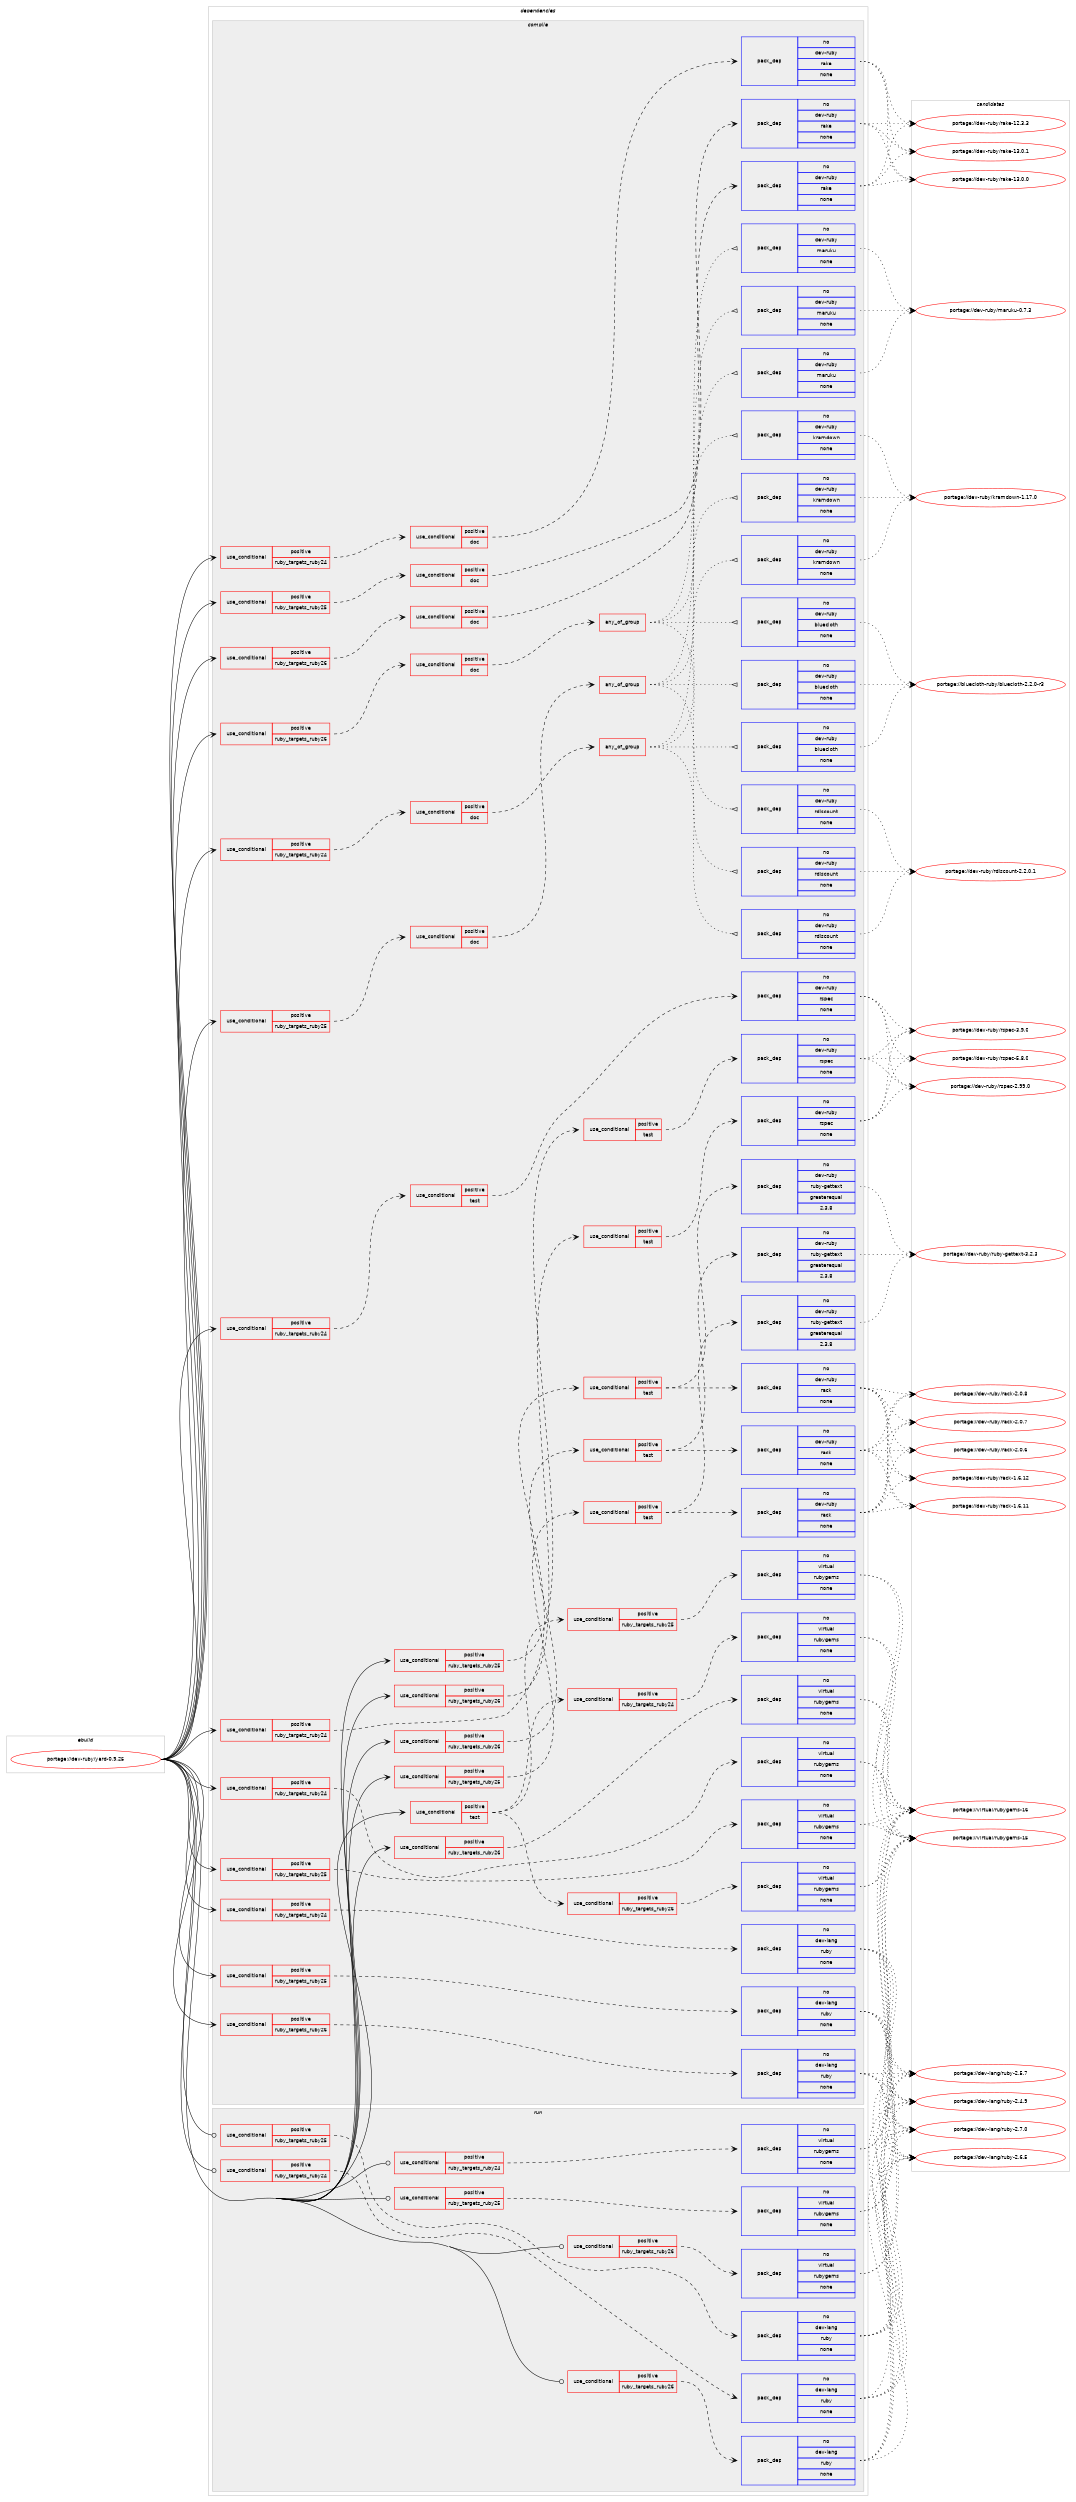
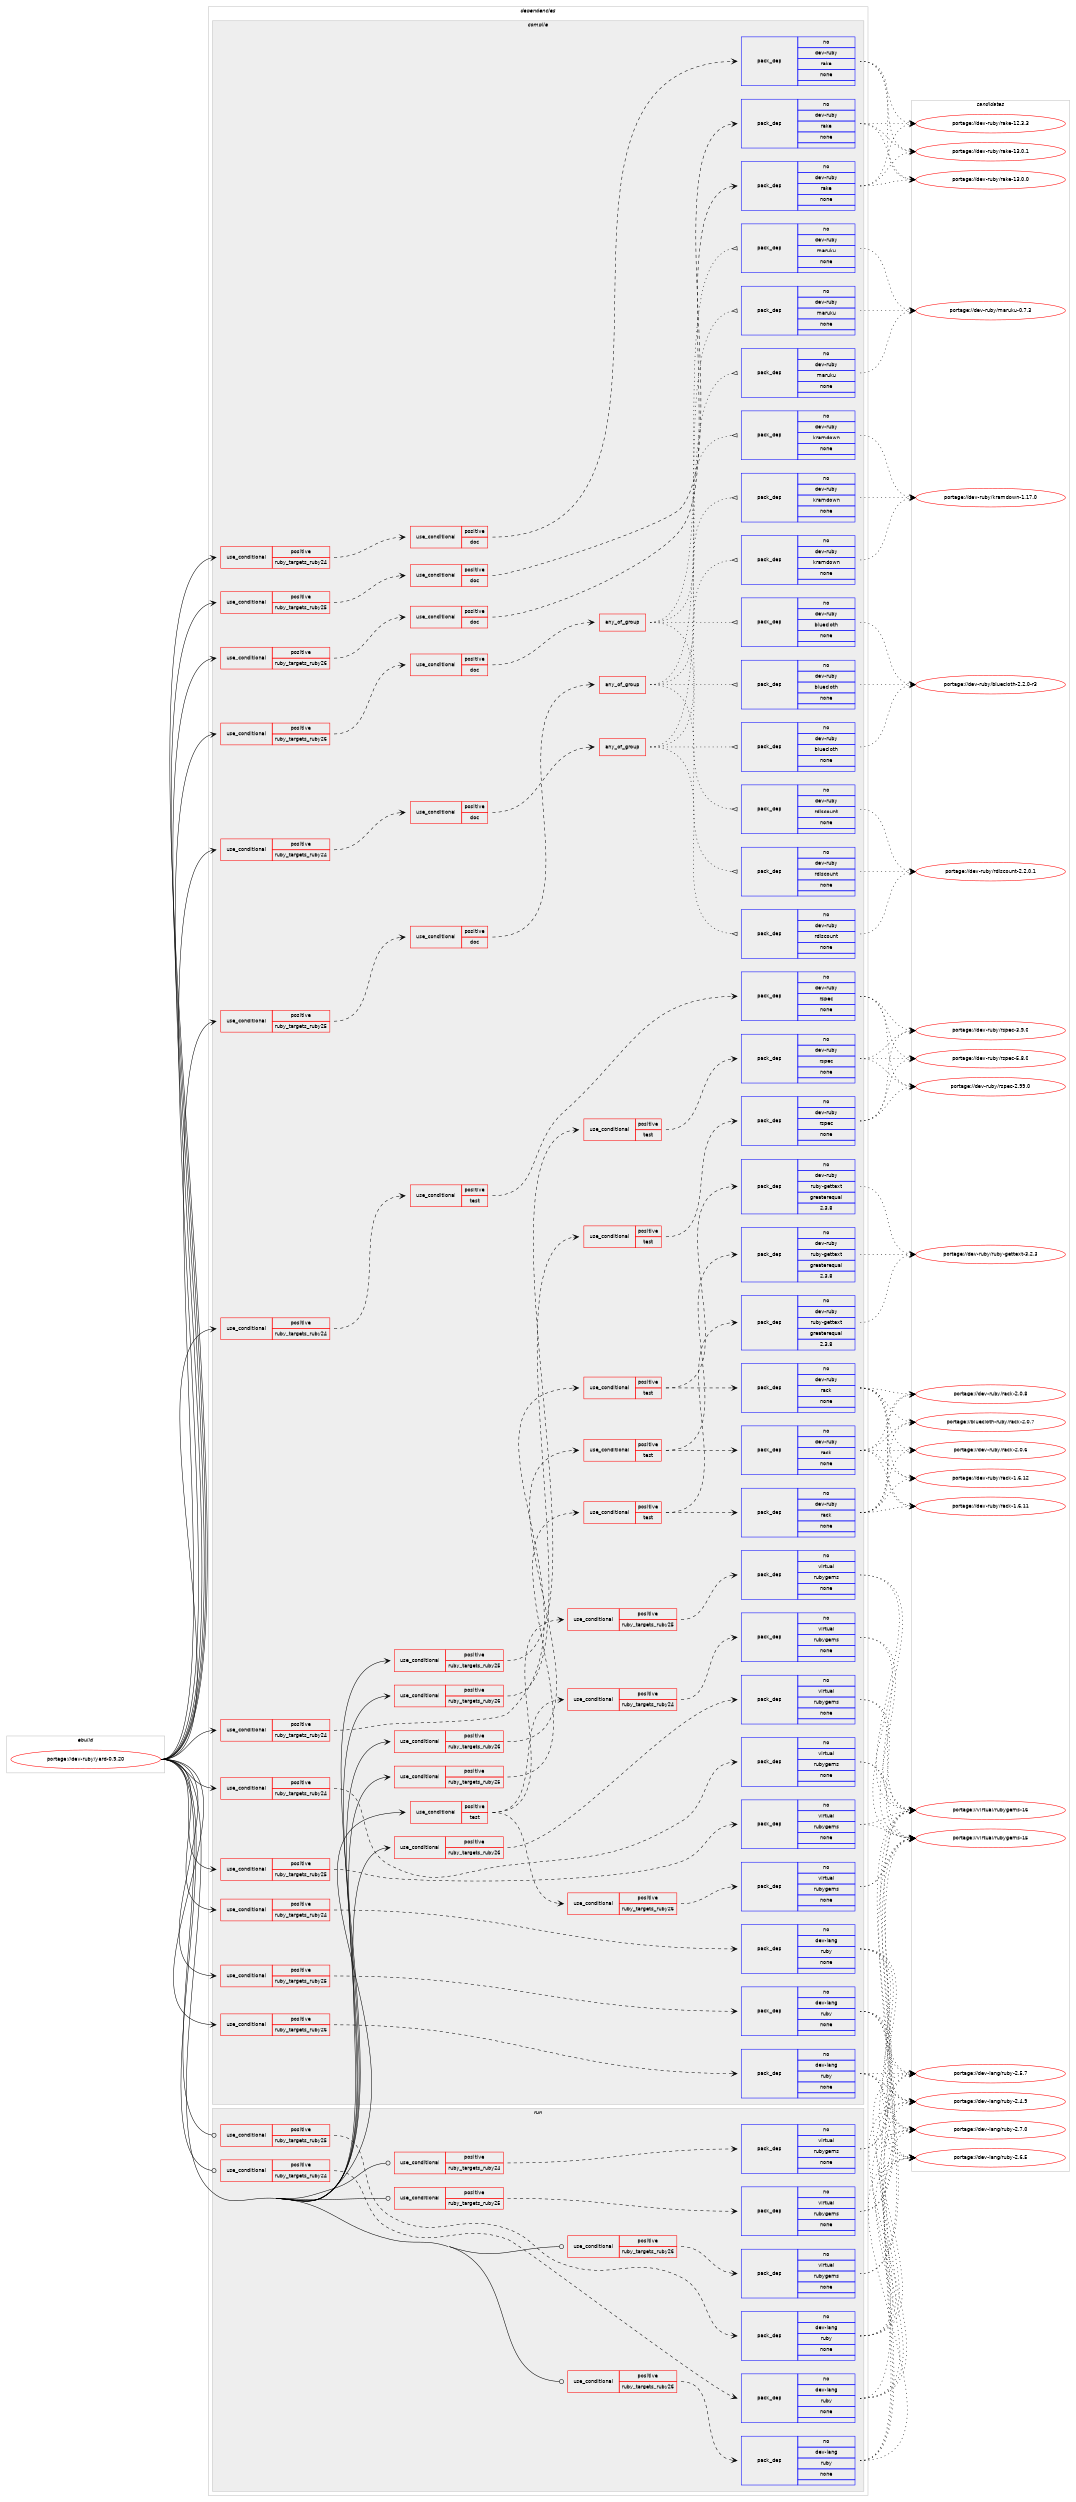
(991, 685) -> (991, 685)
(991, 1422) -> (991, 1422)
(86, 1759) -> (86, 1759)
